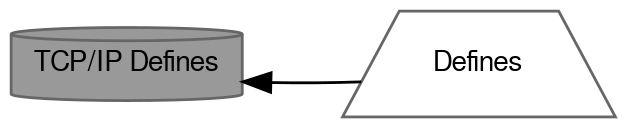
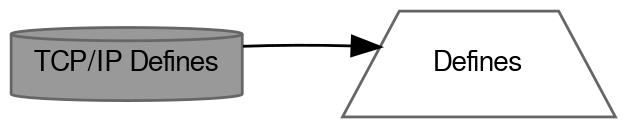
(316, 83) -> (297, 45)
